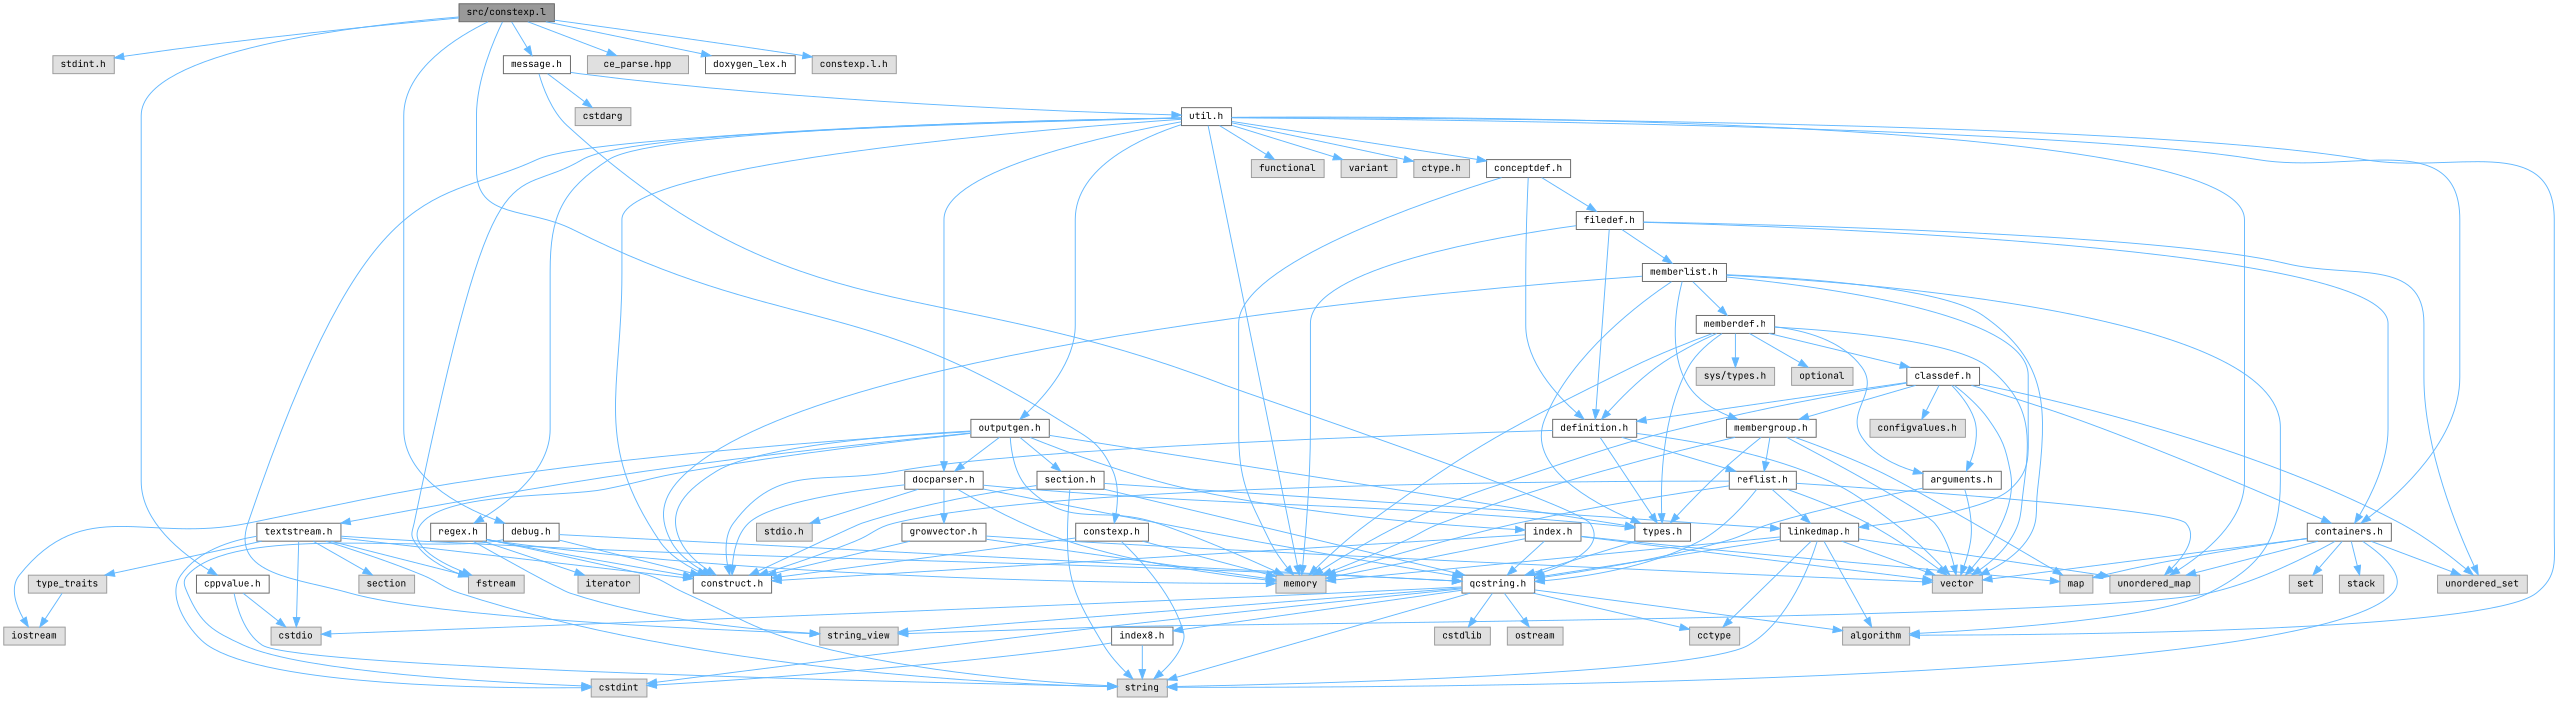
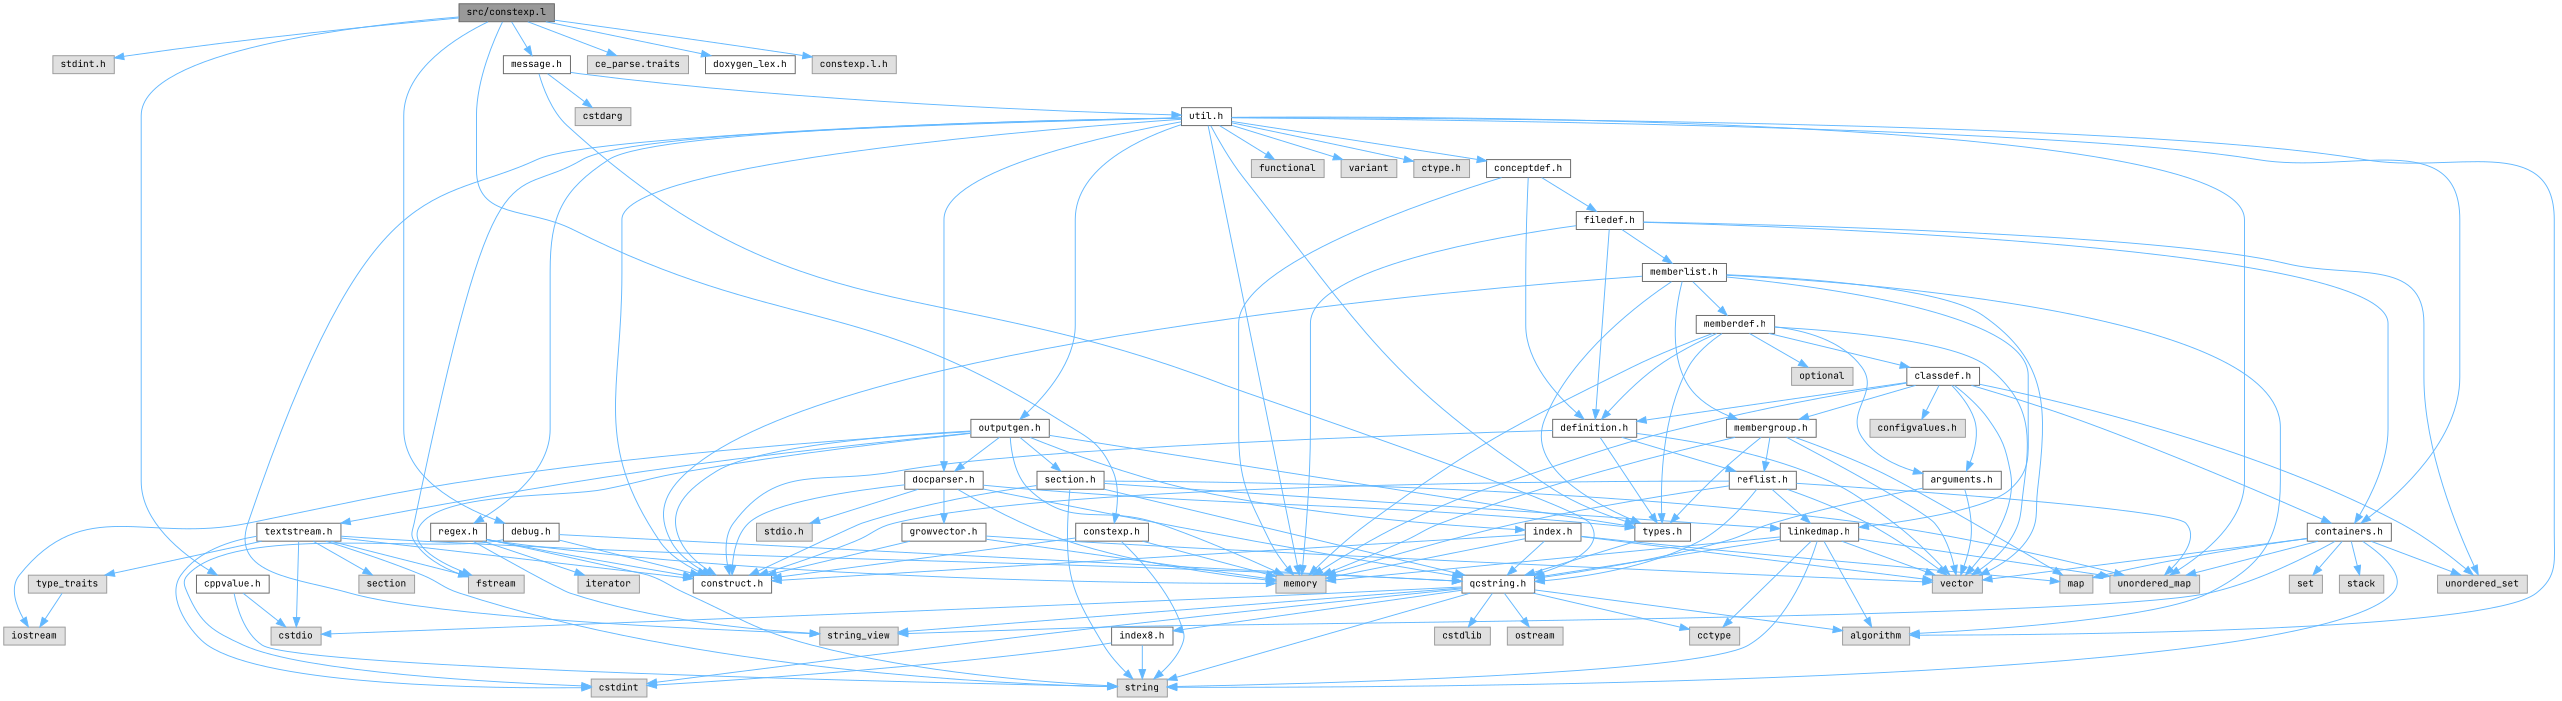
(638, 65) -> (638, 65)
none -> (1388, 357)
(1735, 376) -> none
none -> (1612, 499)
